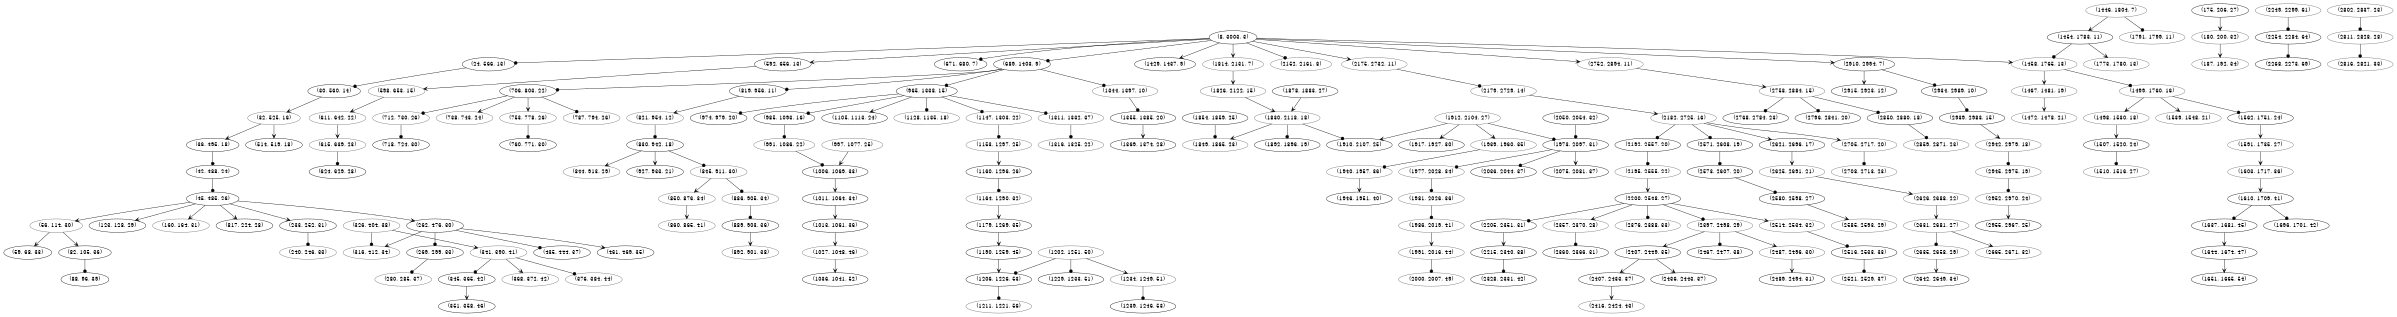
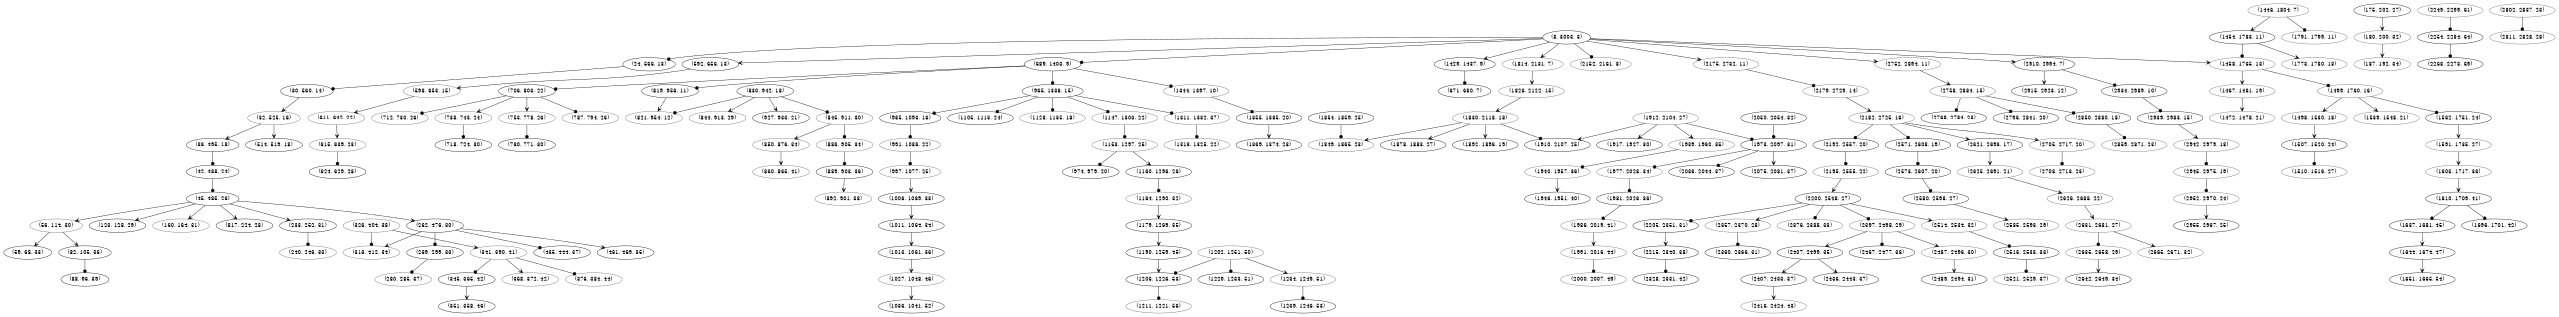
(2220, 10) -> (2382, 10)
(1039, 51) -> (1465, 76)
(2360, 64) -> none
(820, 102) -> (1109, 158)
(1297, 103) -> (1451, 131)
(893, 104) -> (1018, 104)
(401, 130) -> (463, 130)
(655, 130) -> (711, 104)
(1287, 130) -> (1485, 130)
(808, 158) -> (910, 157)
(1431, 199) -> (1629, 199)
(1648, 253) -> (1810, 253)
